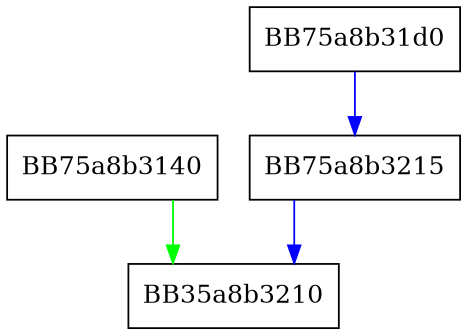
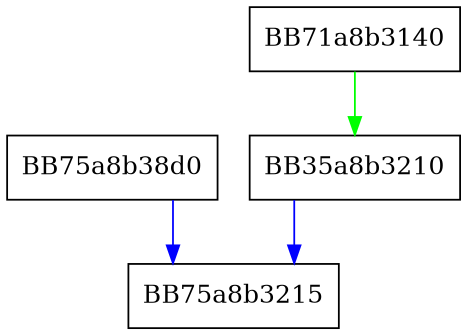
(355, 39) -> (112, 168)
(112, 168) -> (355, 39)
(294, 223) -> (294, 223)
